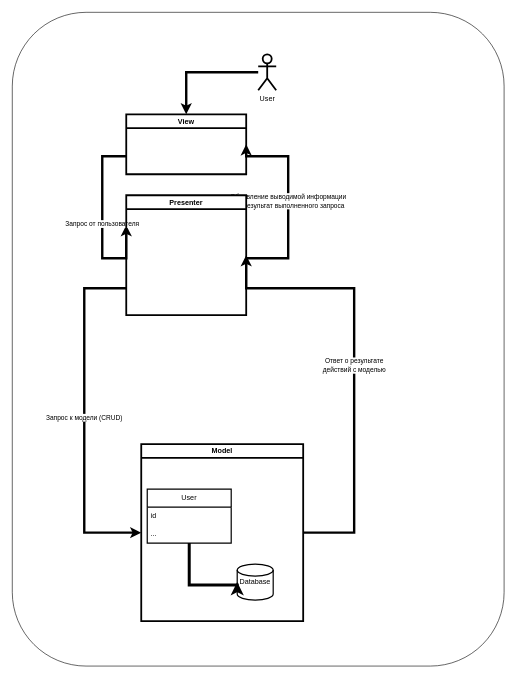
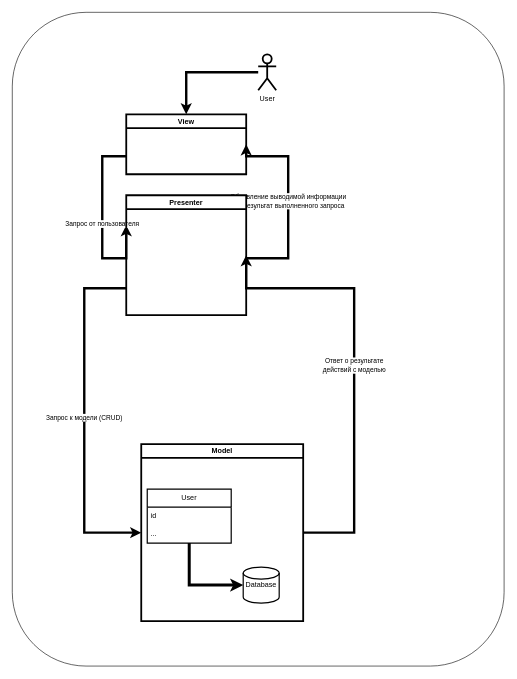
(255, 582) -> (261, 585)
